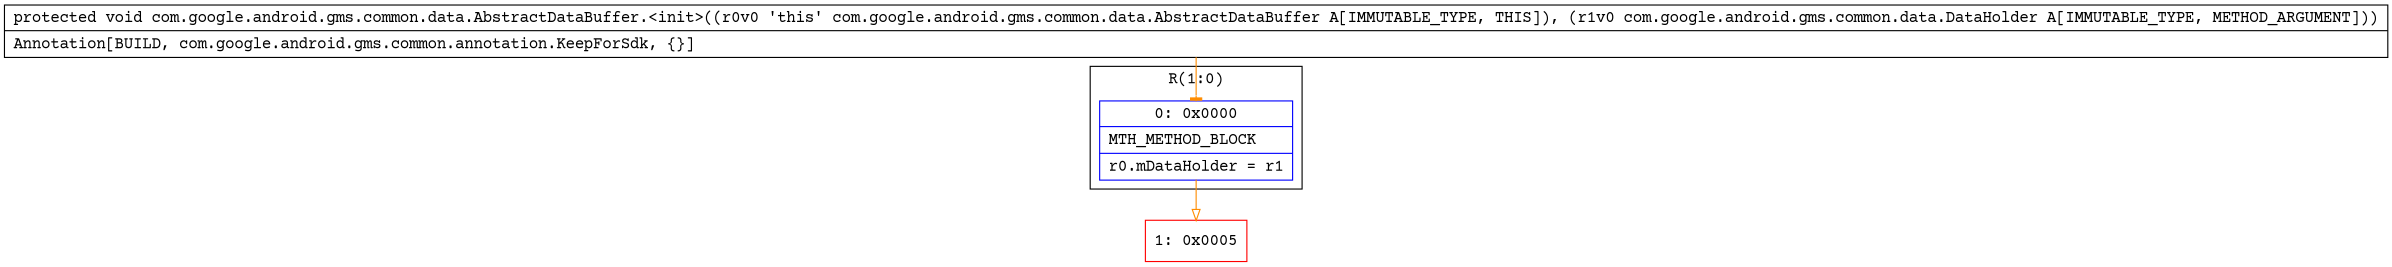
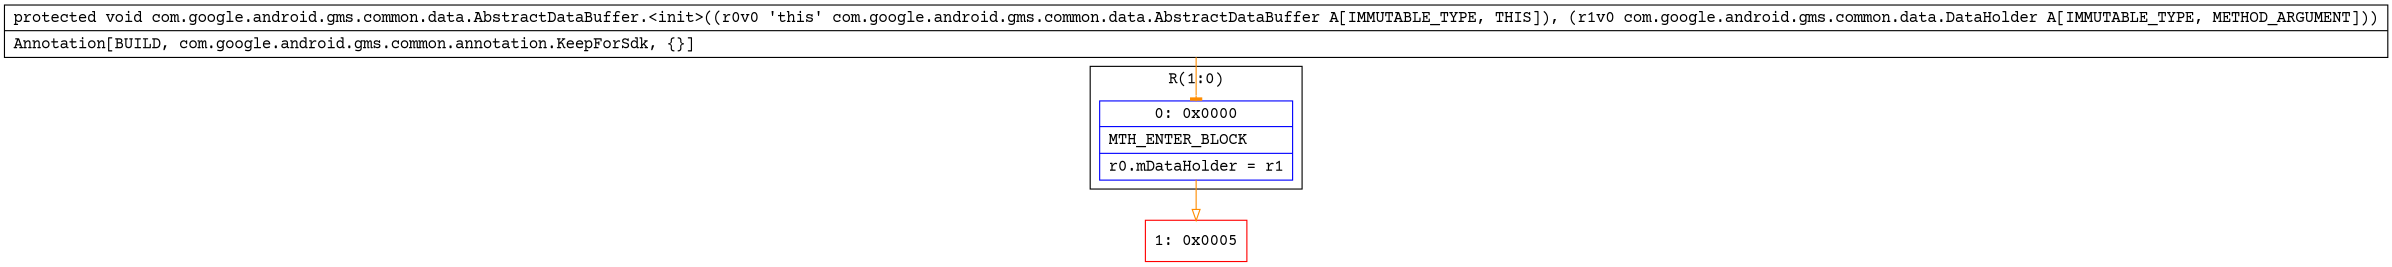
(1183, 139) -> (1178, 139)
